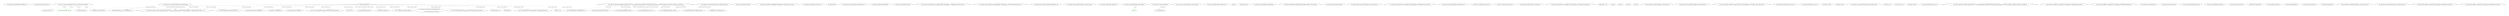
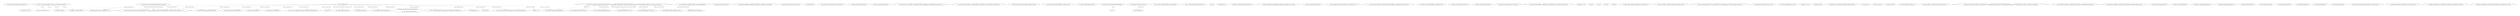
(41, 4) -> none
none -> (1935, 4)
